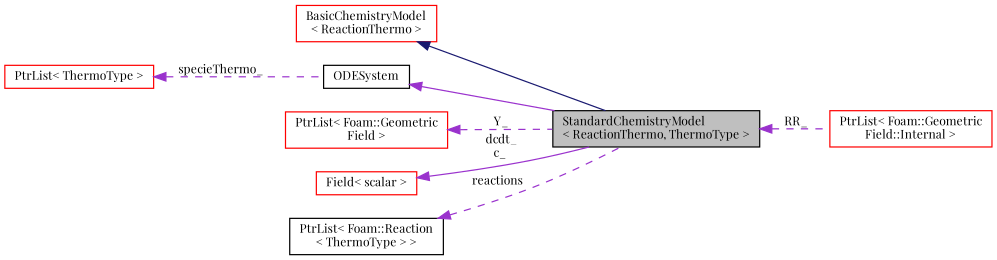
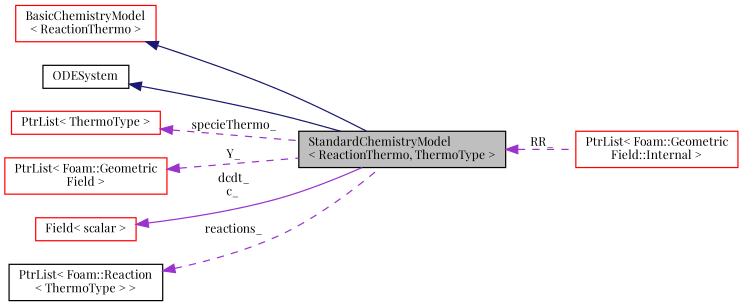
(245, 77) -> (236, 135)
(488, 99) -> (242, 106)
